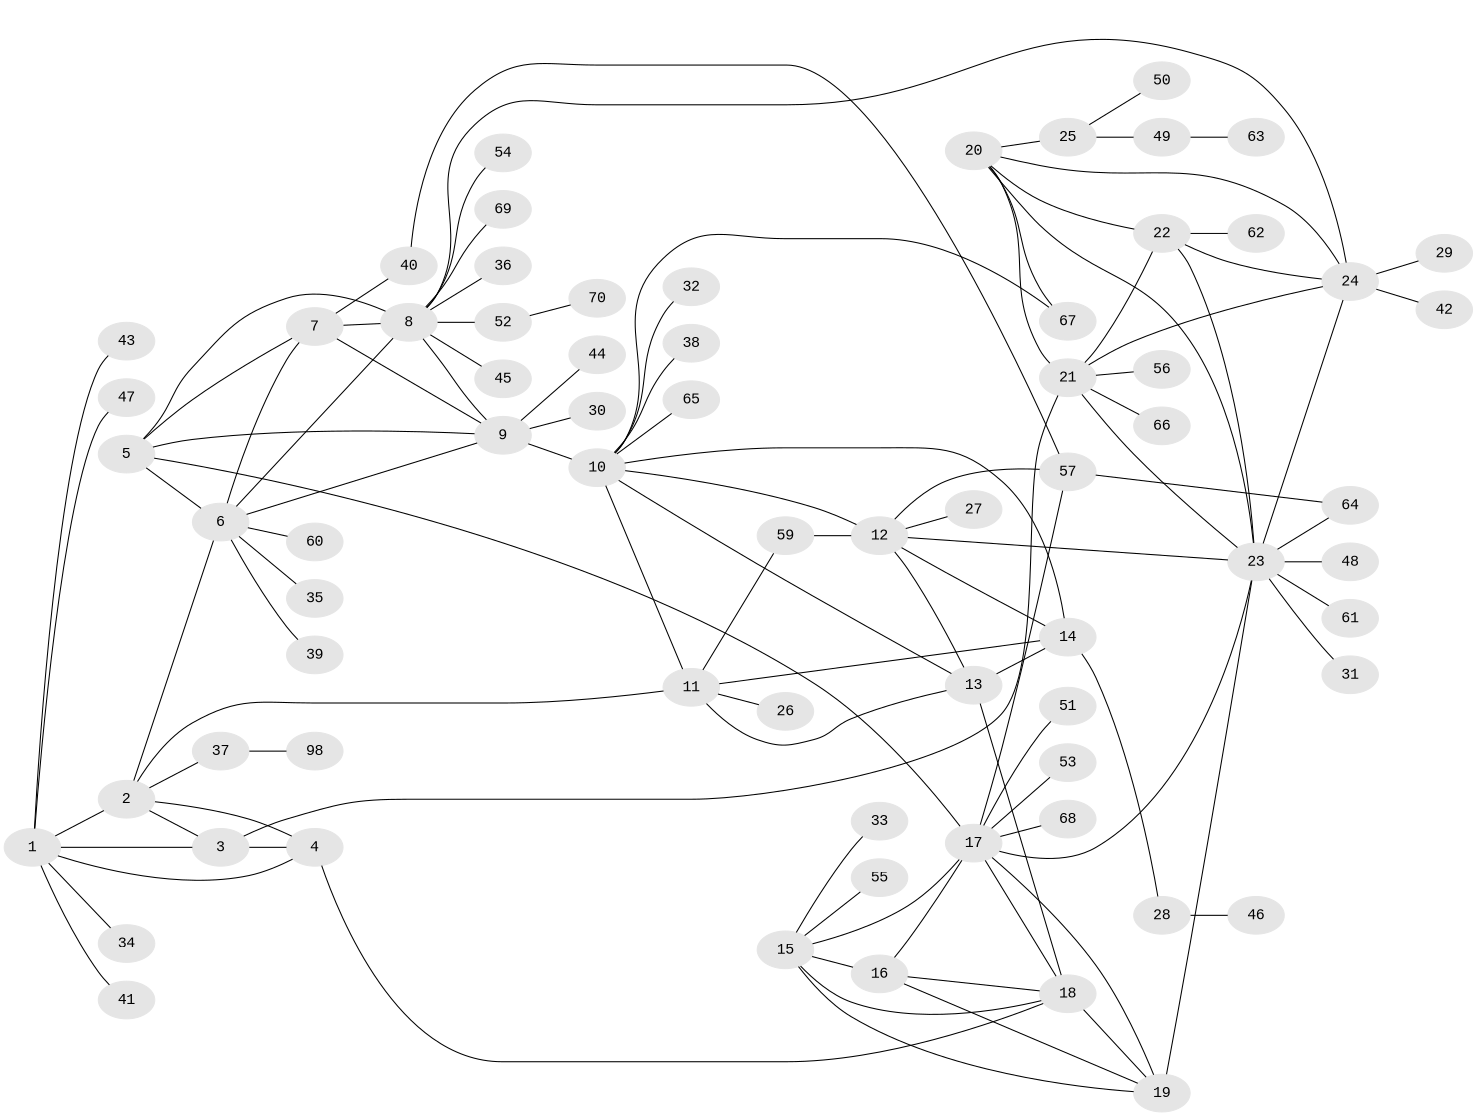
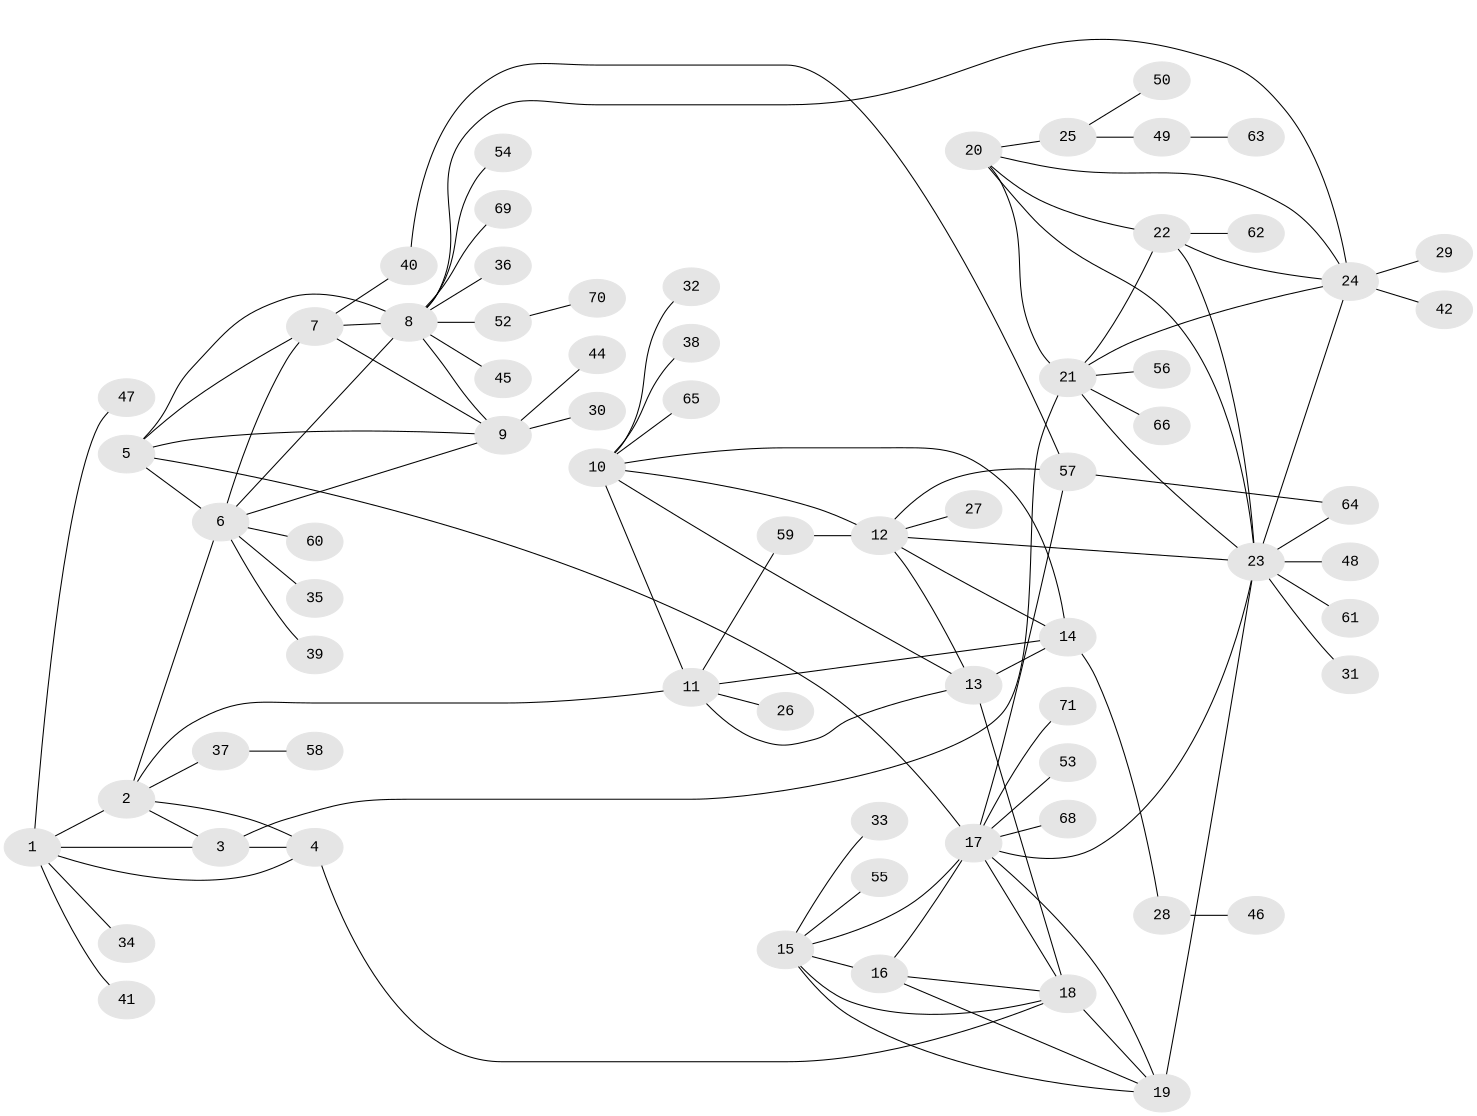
(1068, 321) -> none
(127, 341) -> none
(550, 451) -> none
(1068, 706) -> (1068, 706)
(315, 751) -> (315, 751)
